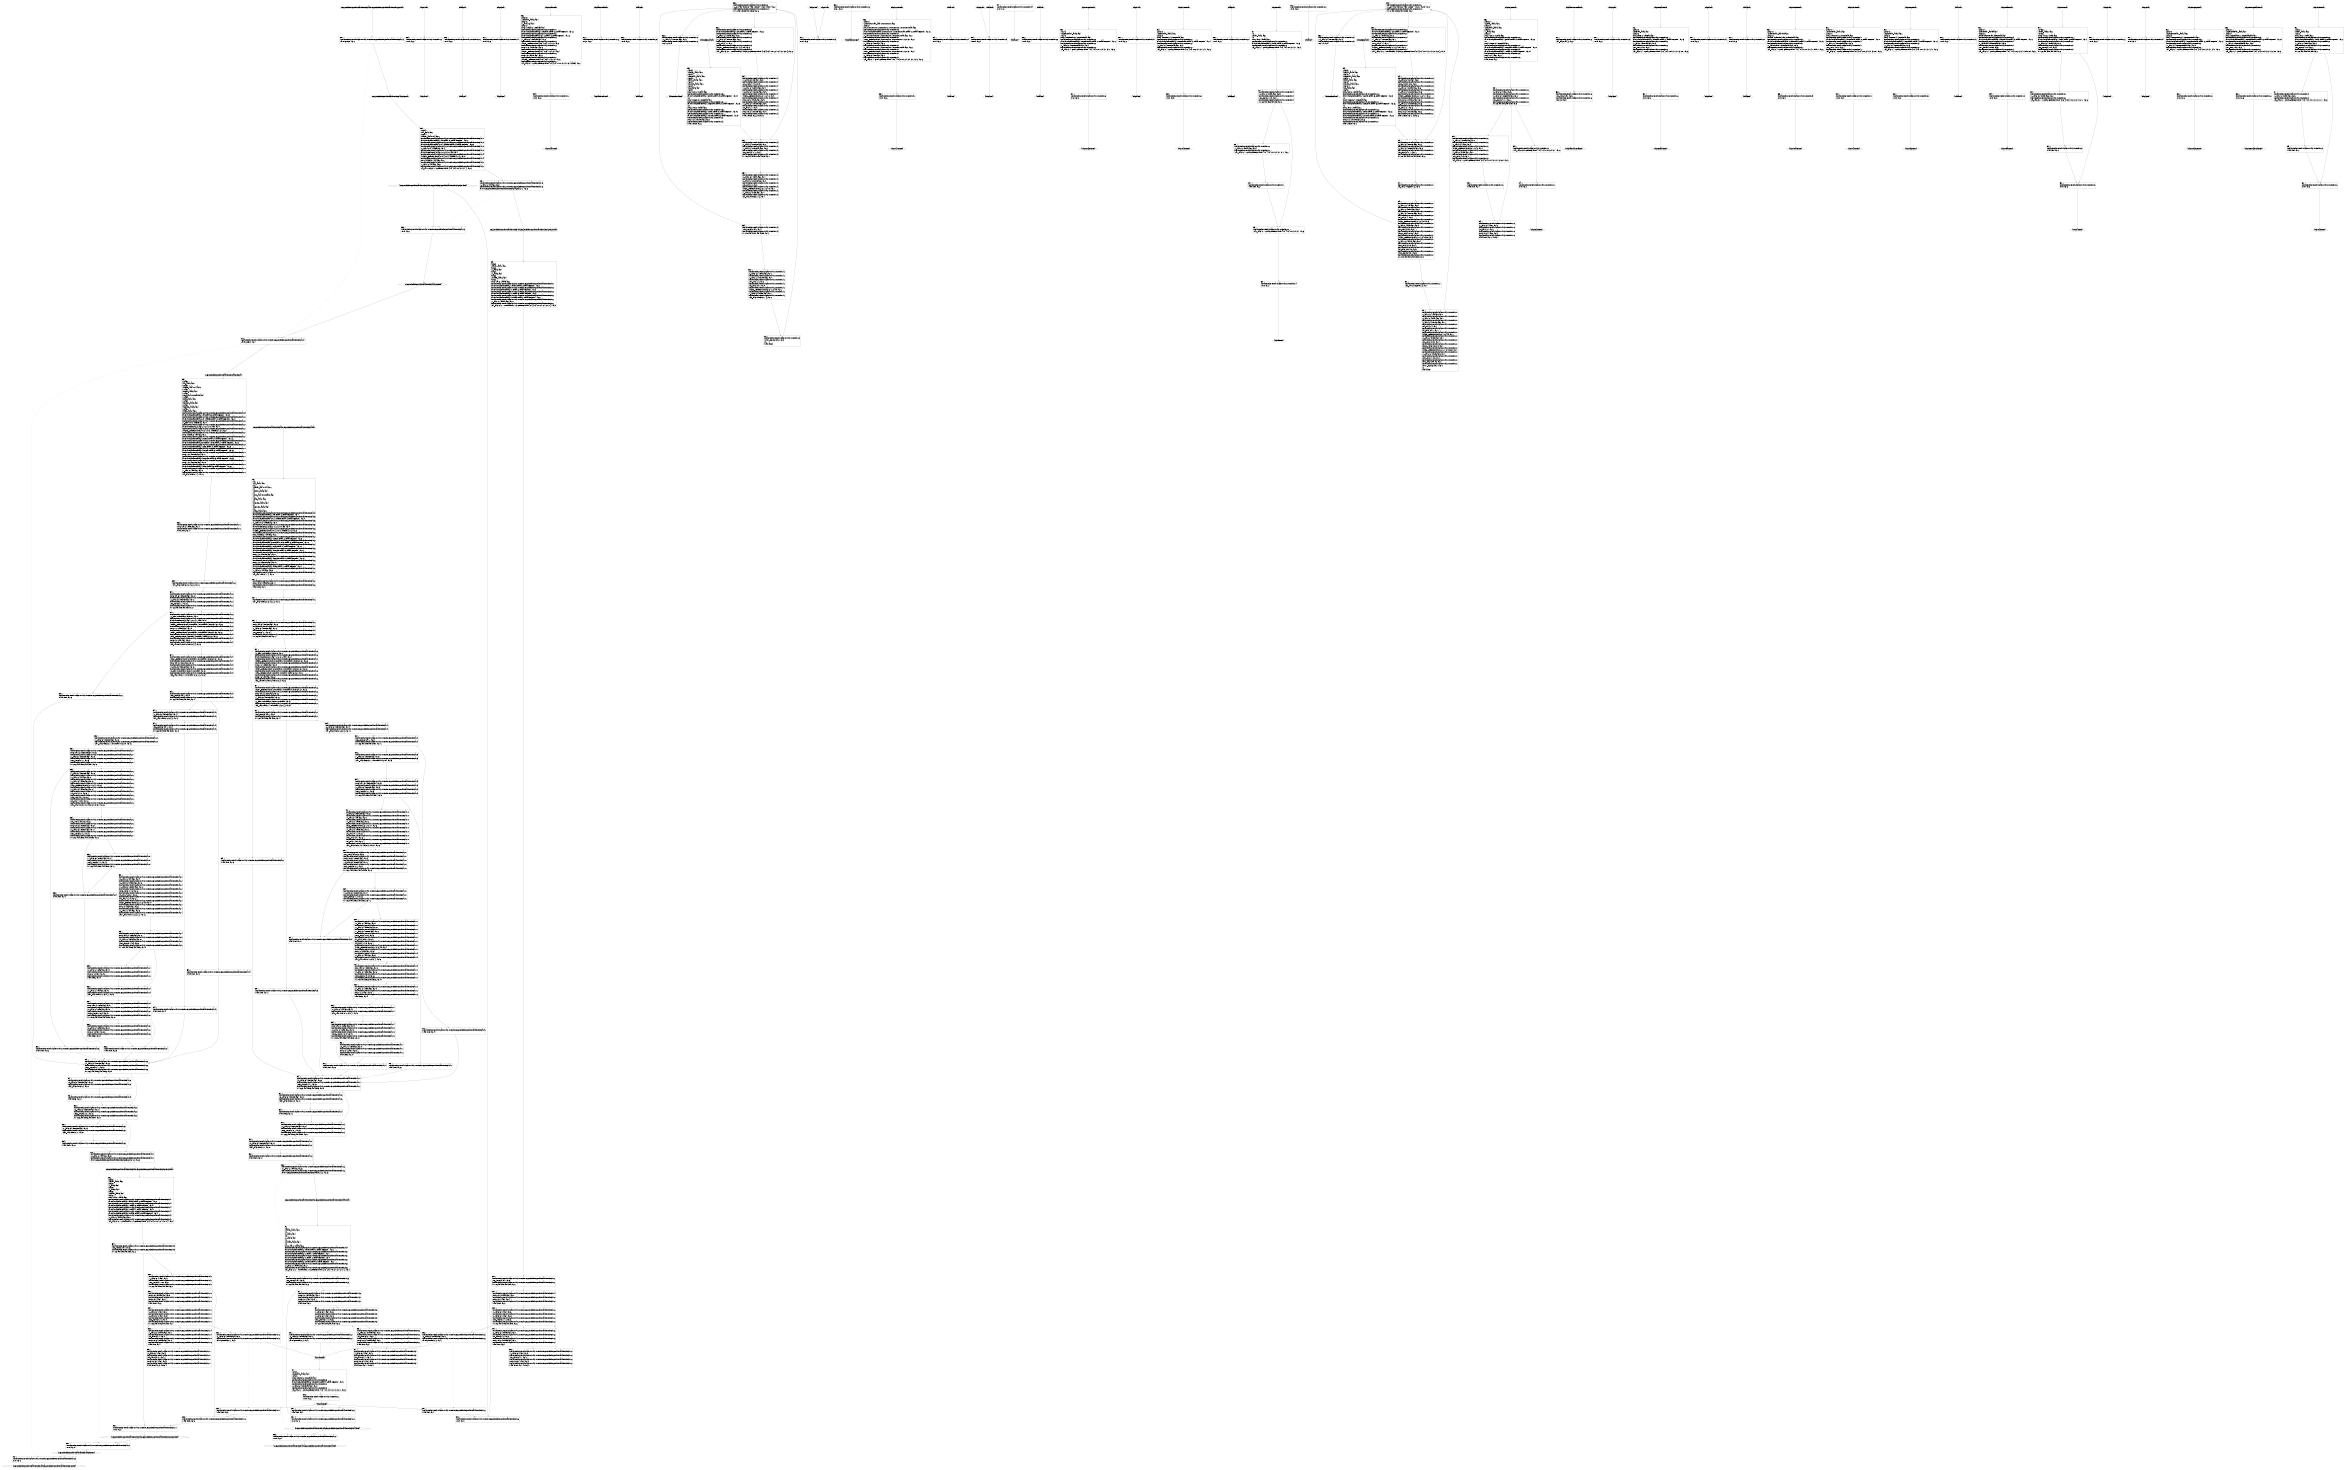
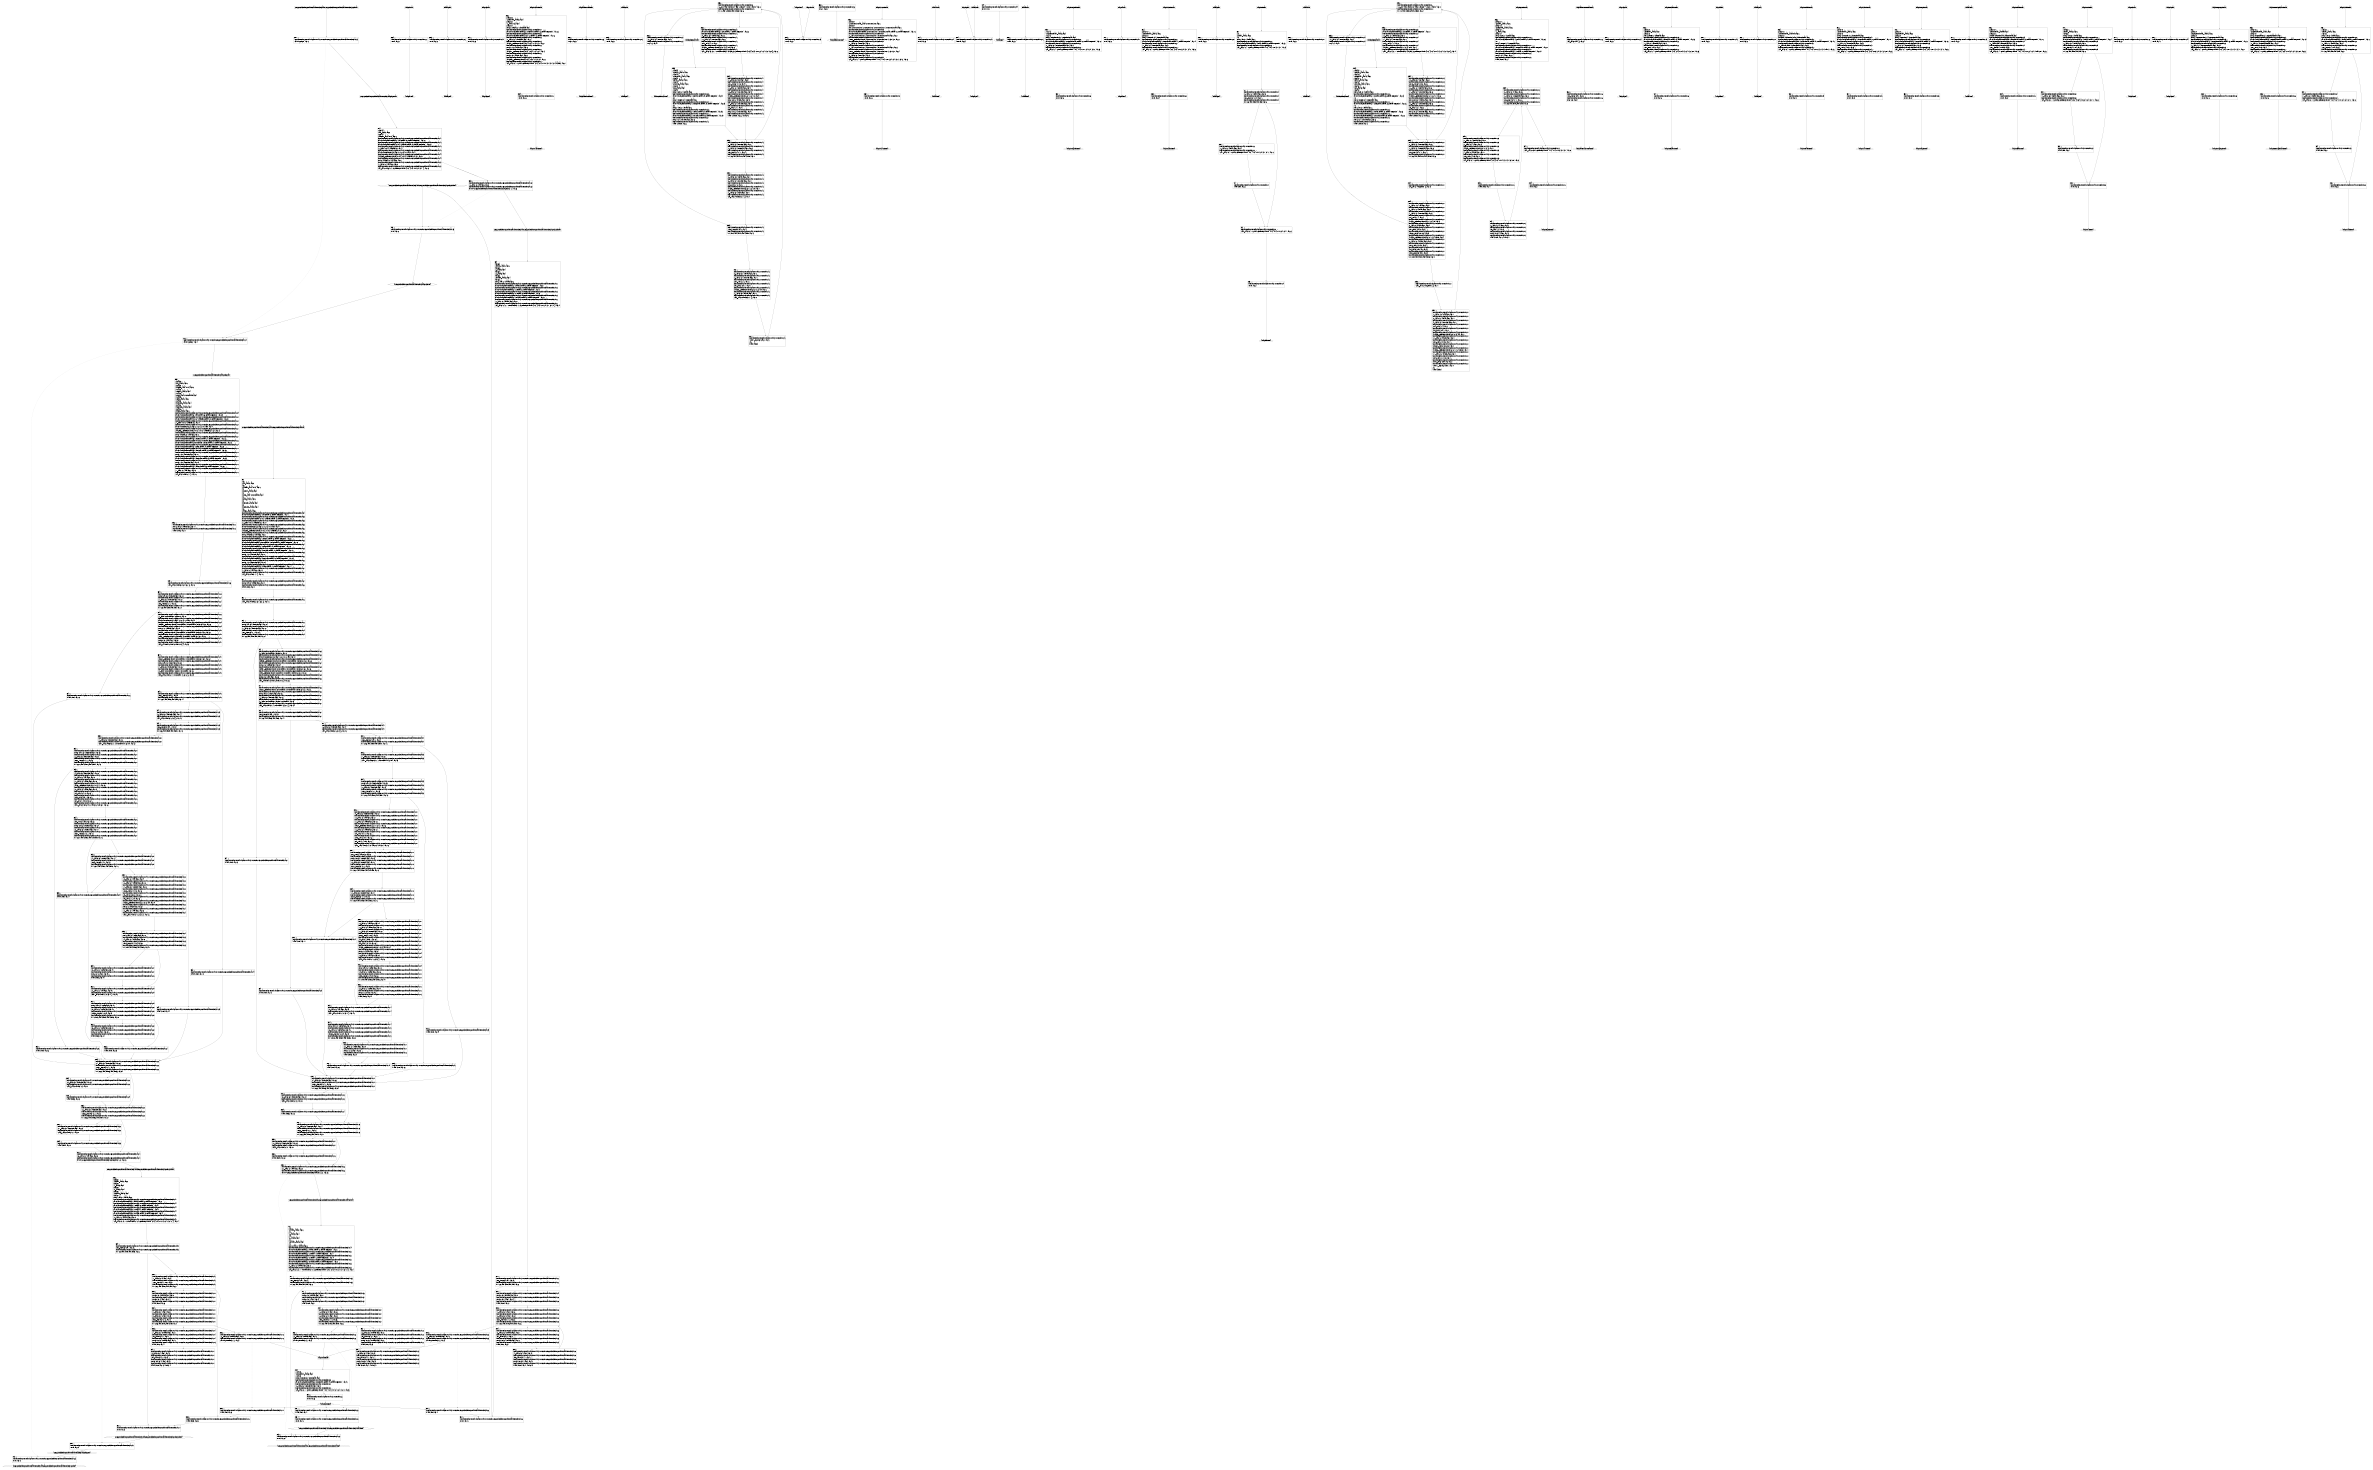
none -> (1306, 8)
(1026, 42) -> (1011, 42)
